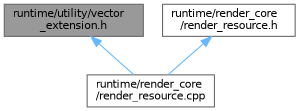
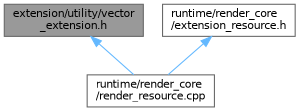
(74, 20) -> (74, 20)
(229, 20) -> (229, 20)
